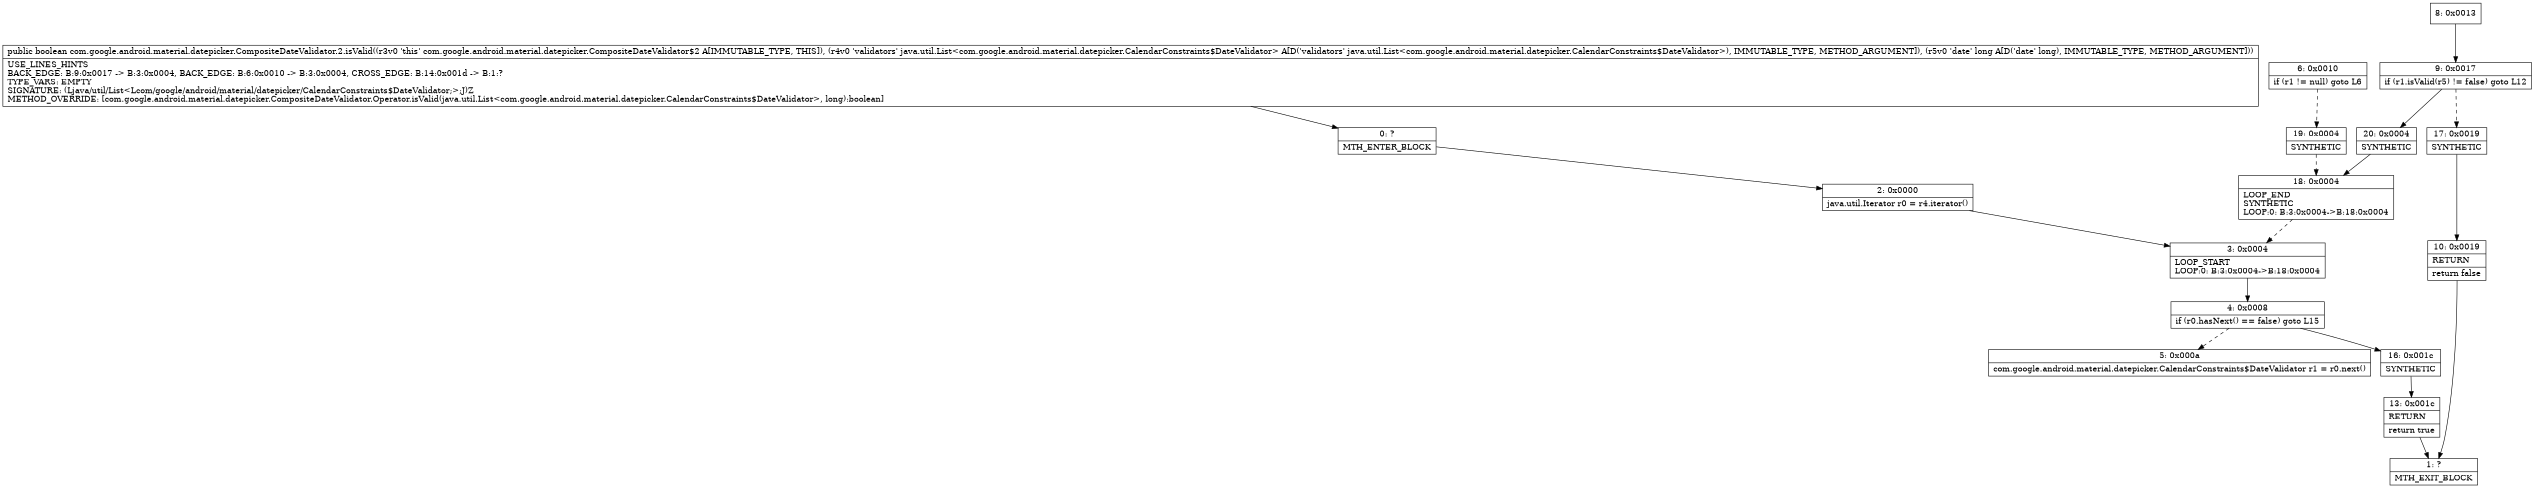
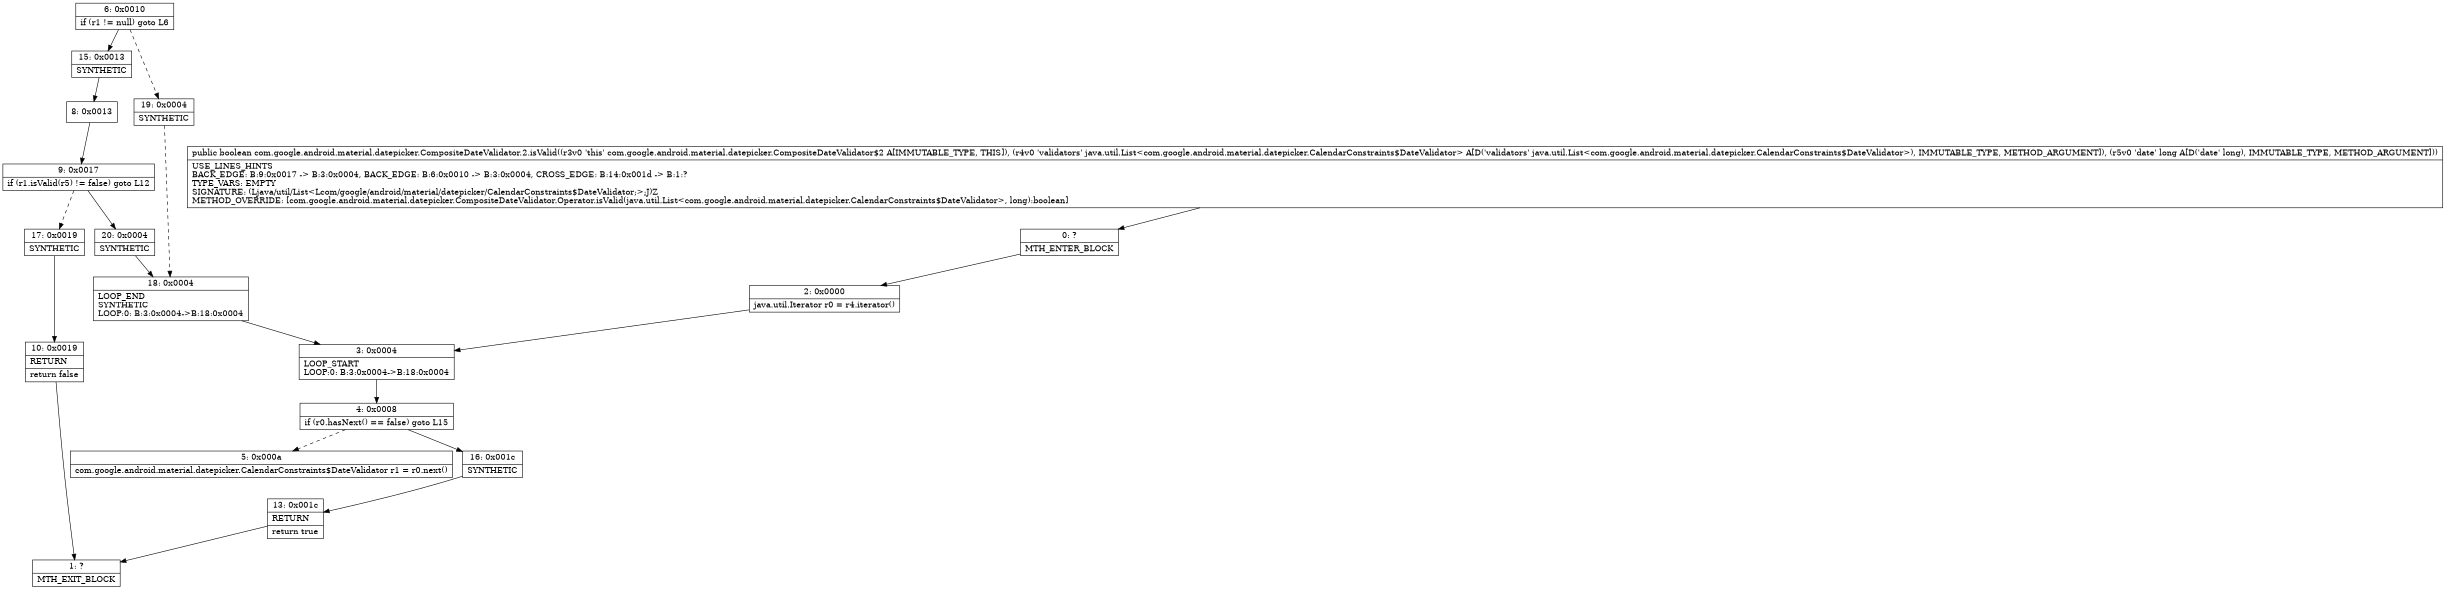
none -> (102, 64)
(2282, 229) -> (278, 332)
